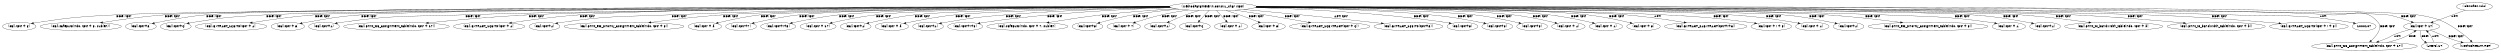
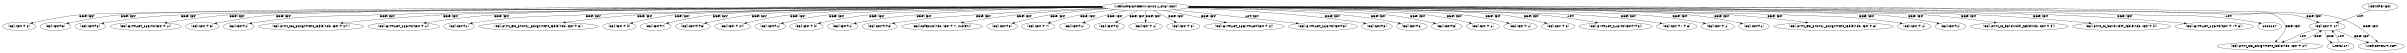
(2474, 7) -> (2380, 7)
(81, 26) -> none
(1706, 26) -> (1616, 26)
